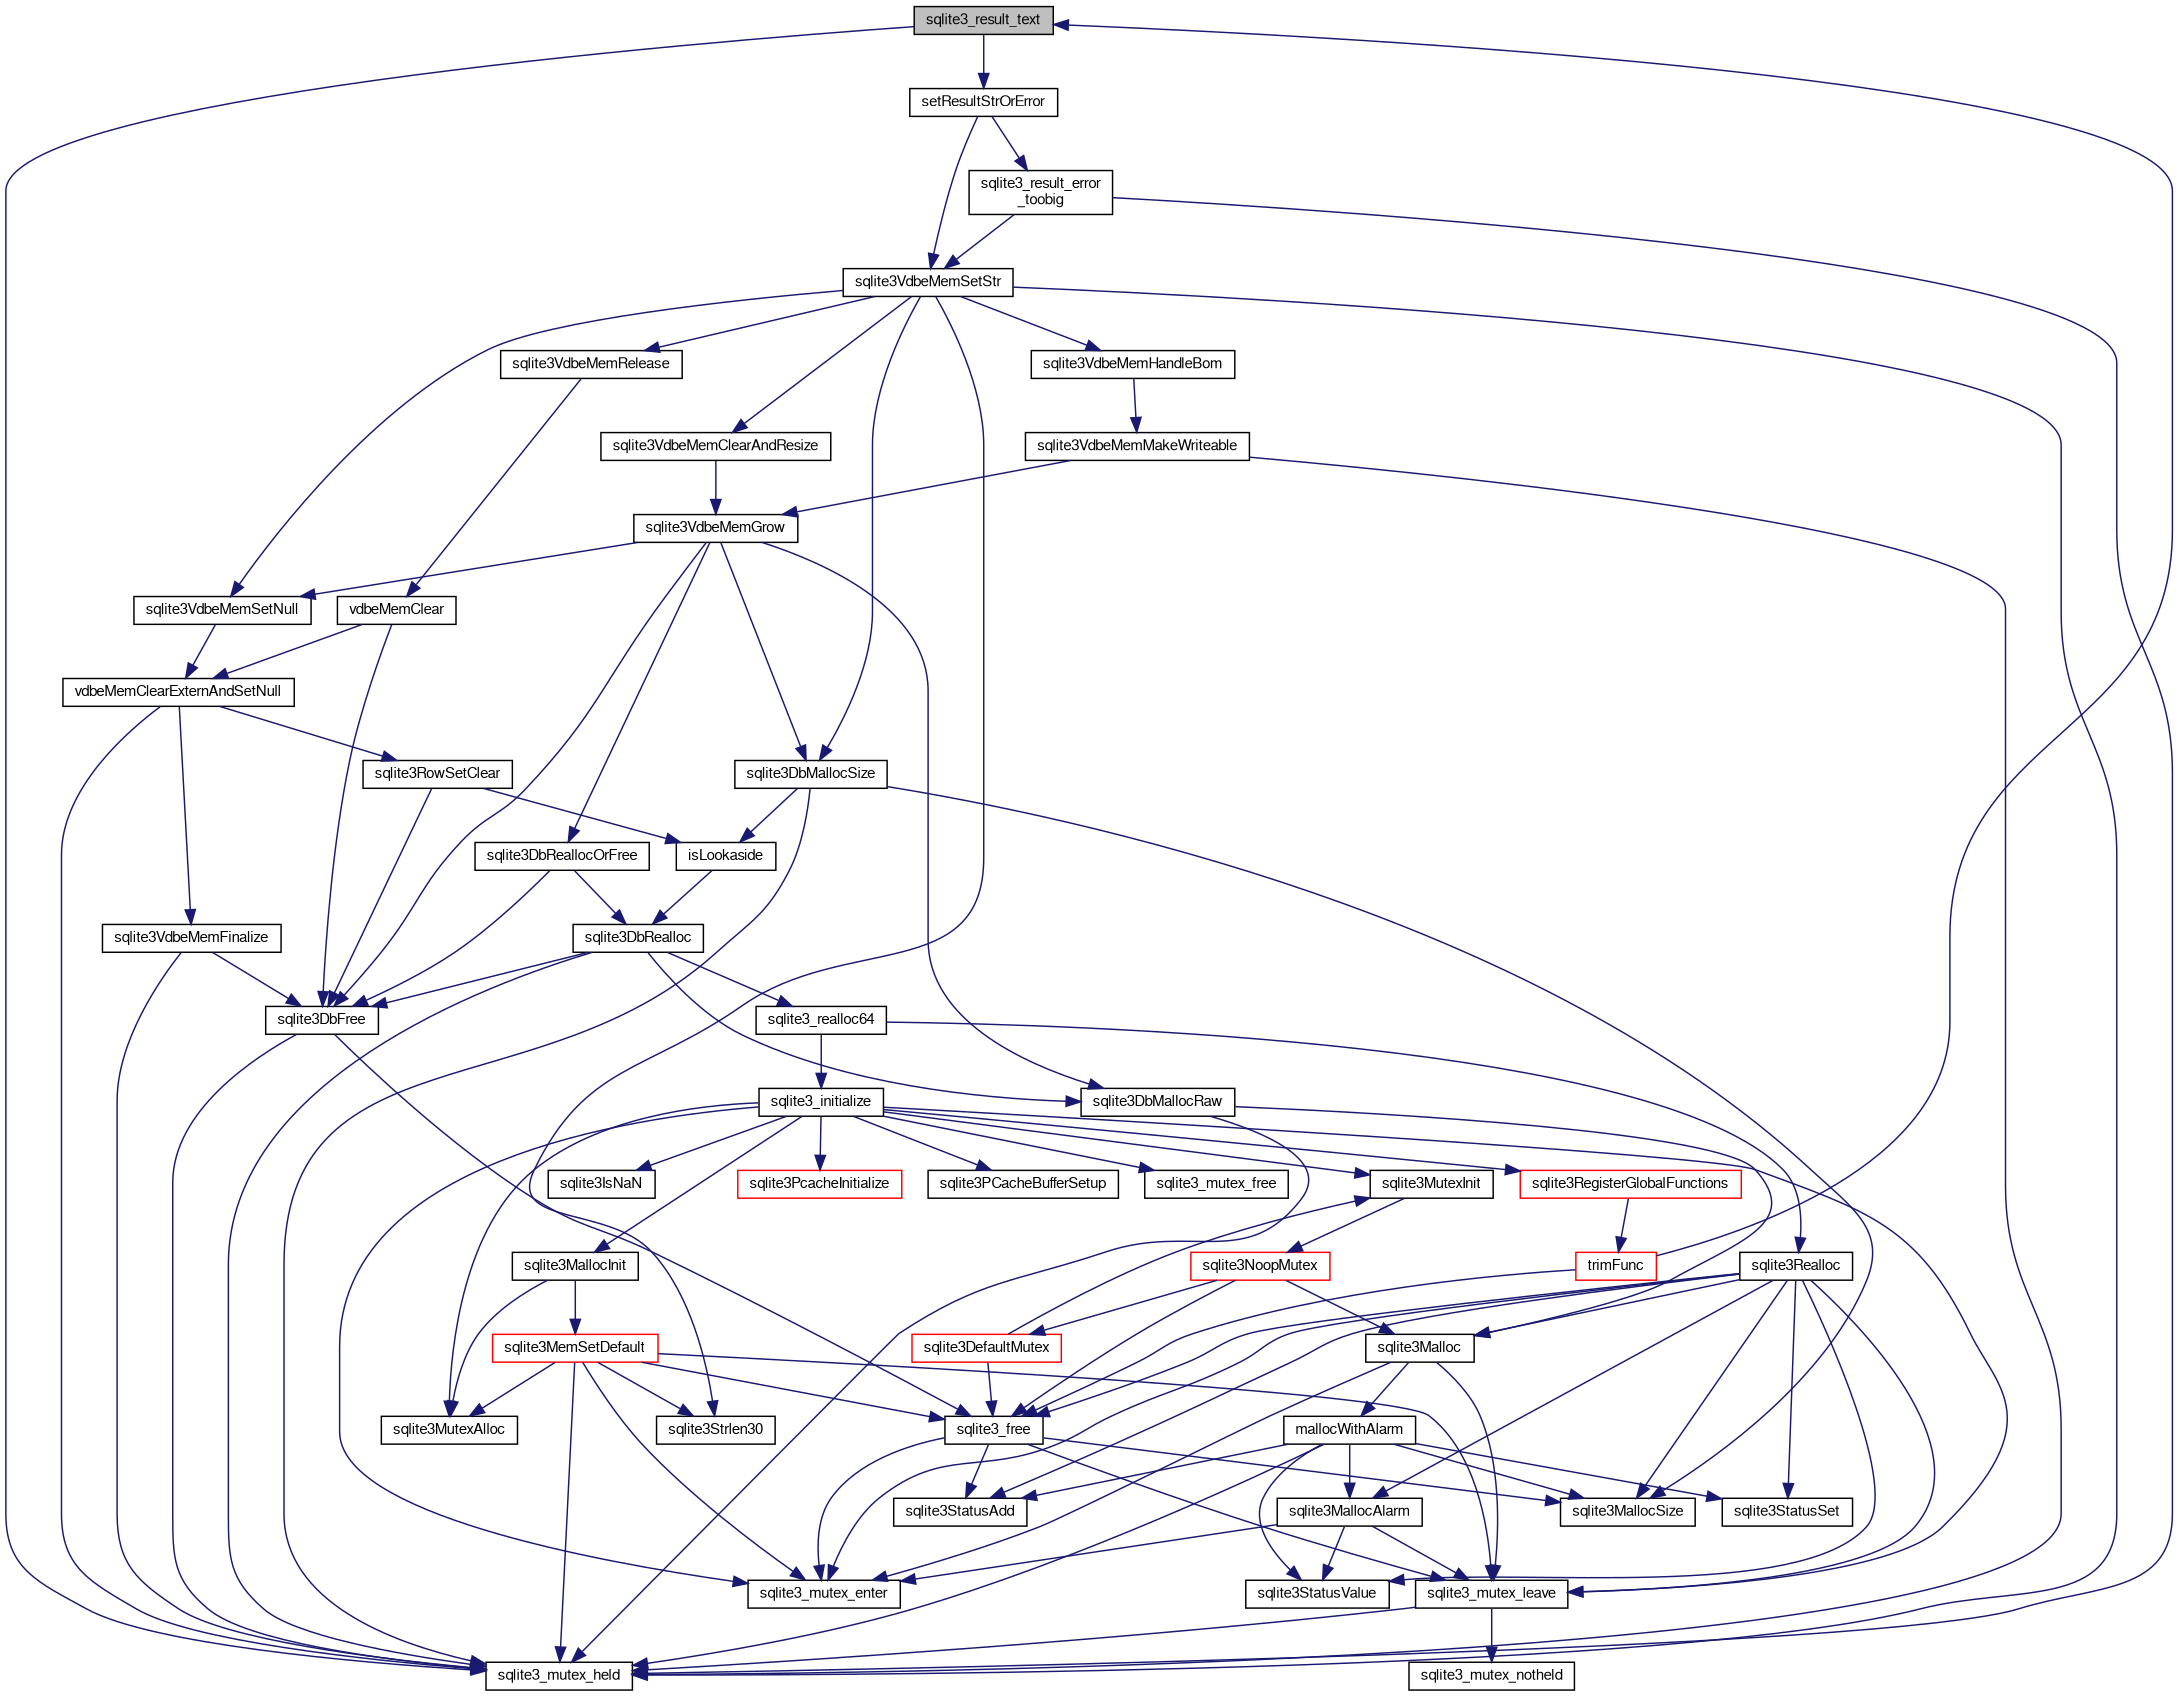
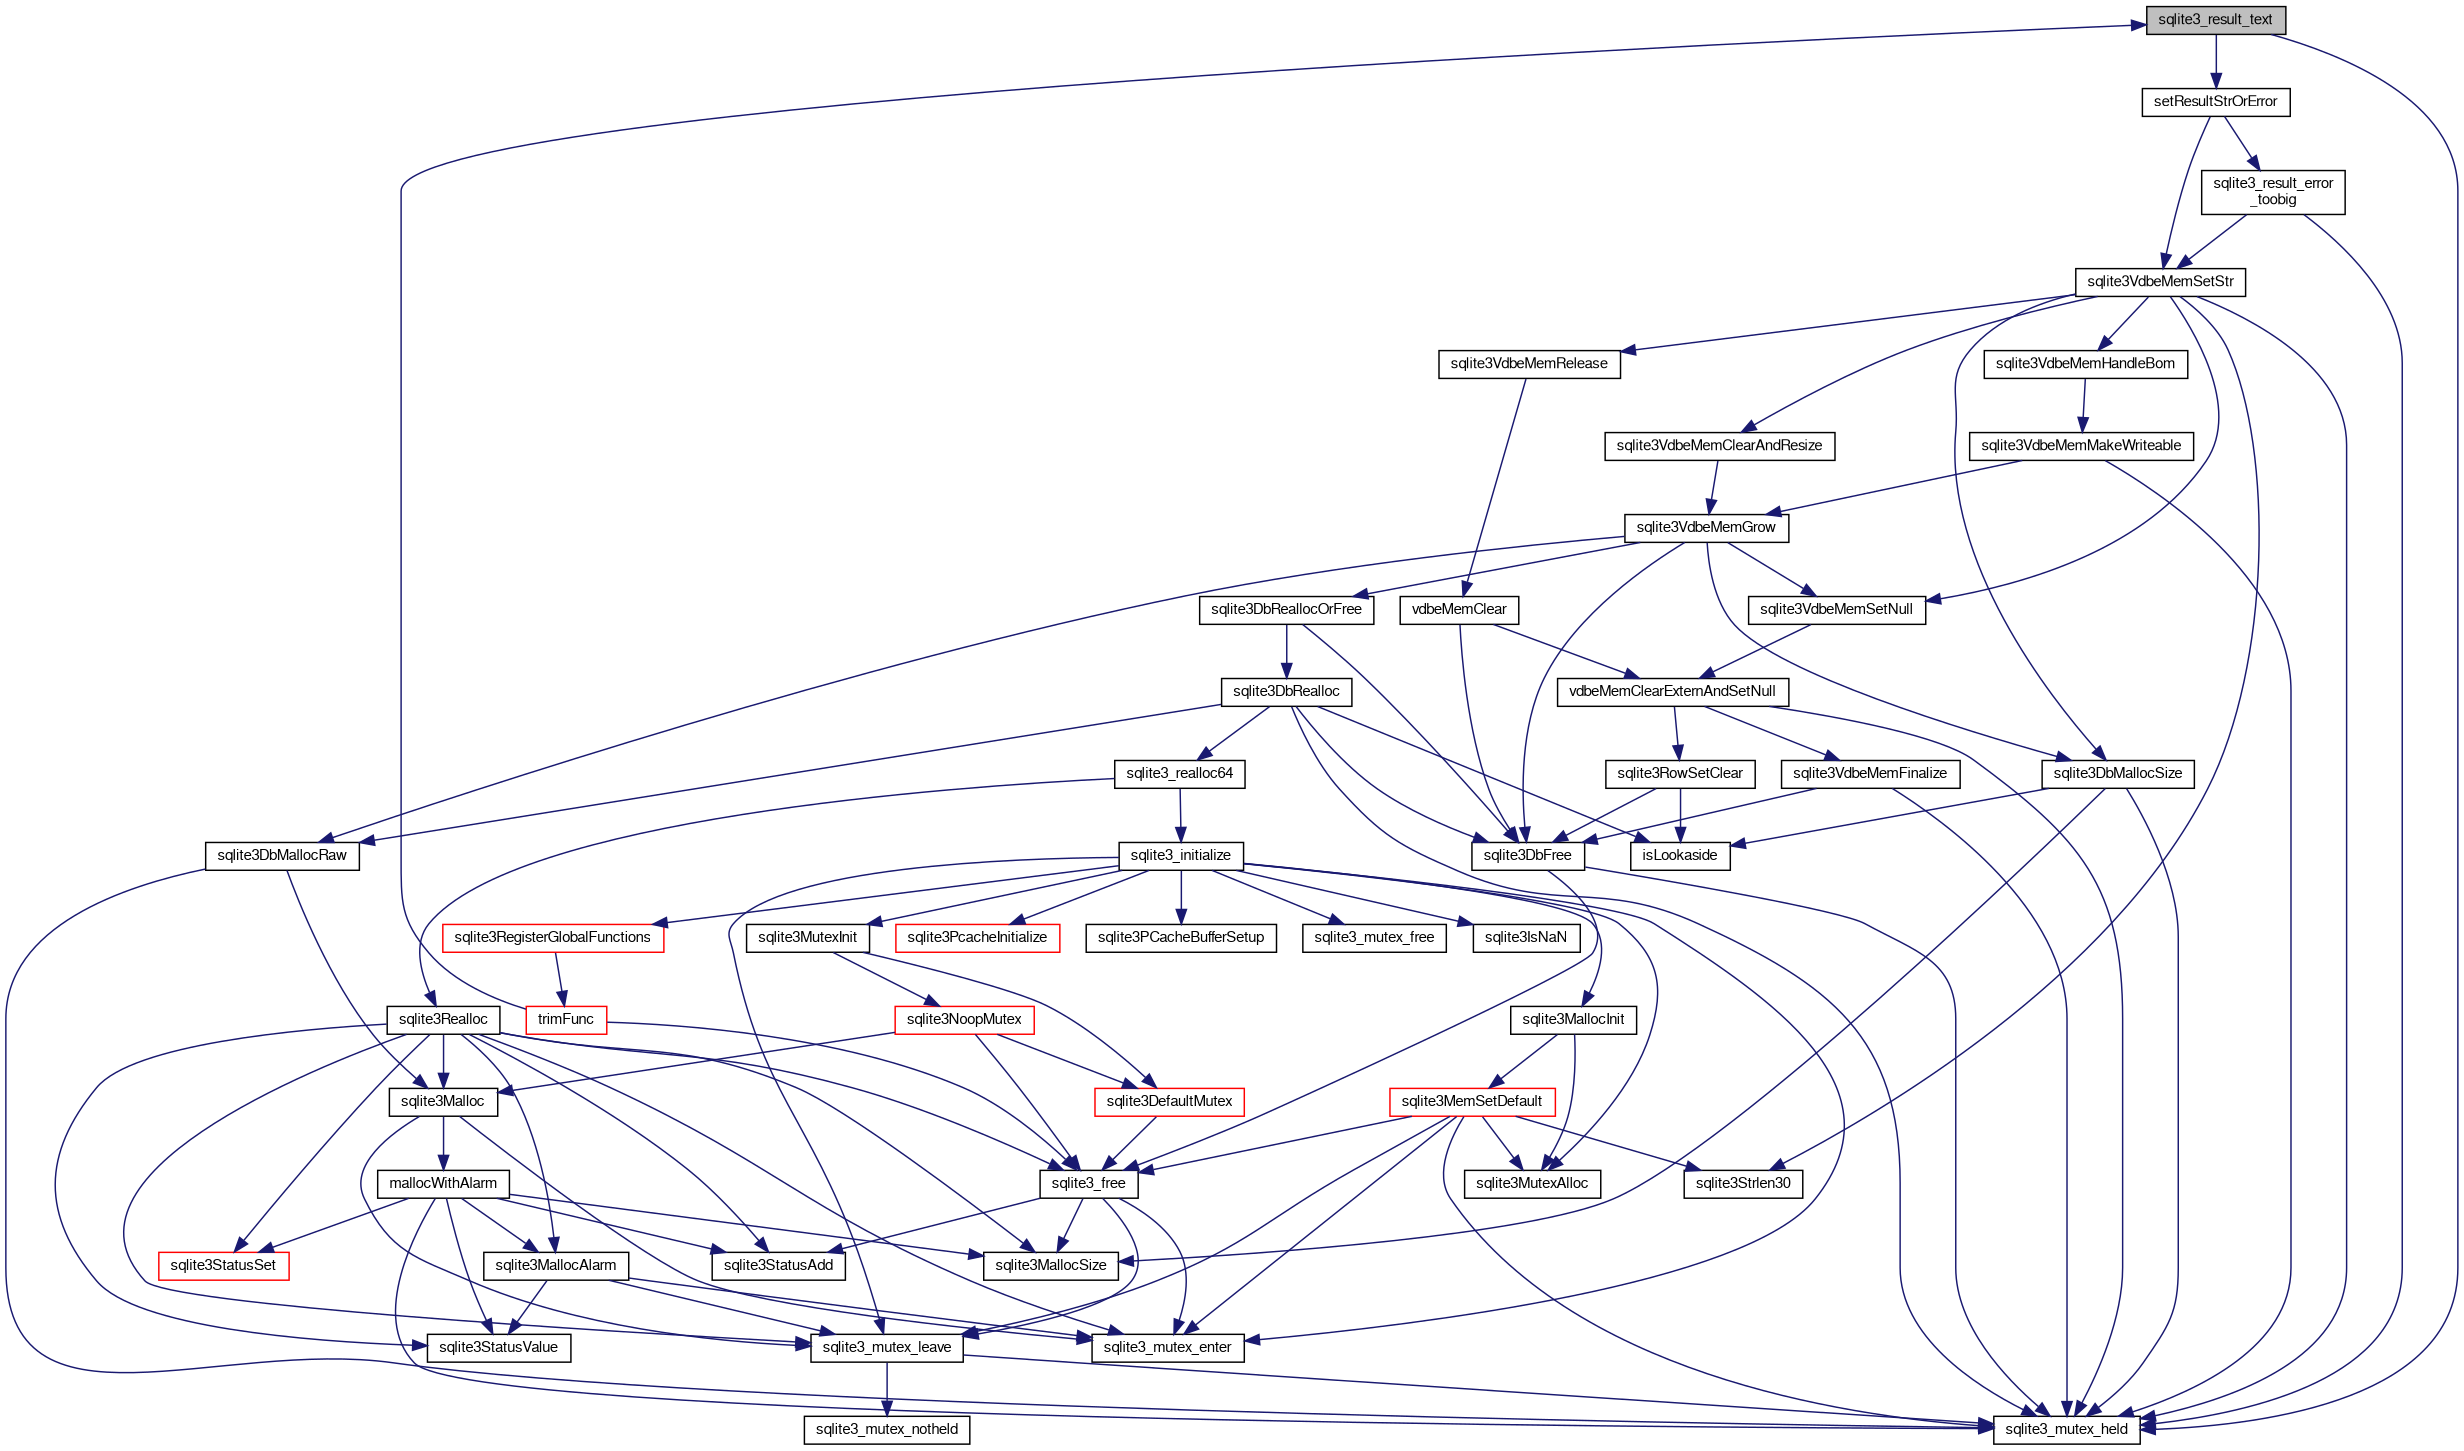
(688, 892) -> (1469, 768)
(1176, 1252) -> (1015, 993)
(1787, 1512) -> (224, 1266)
